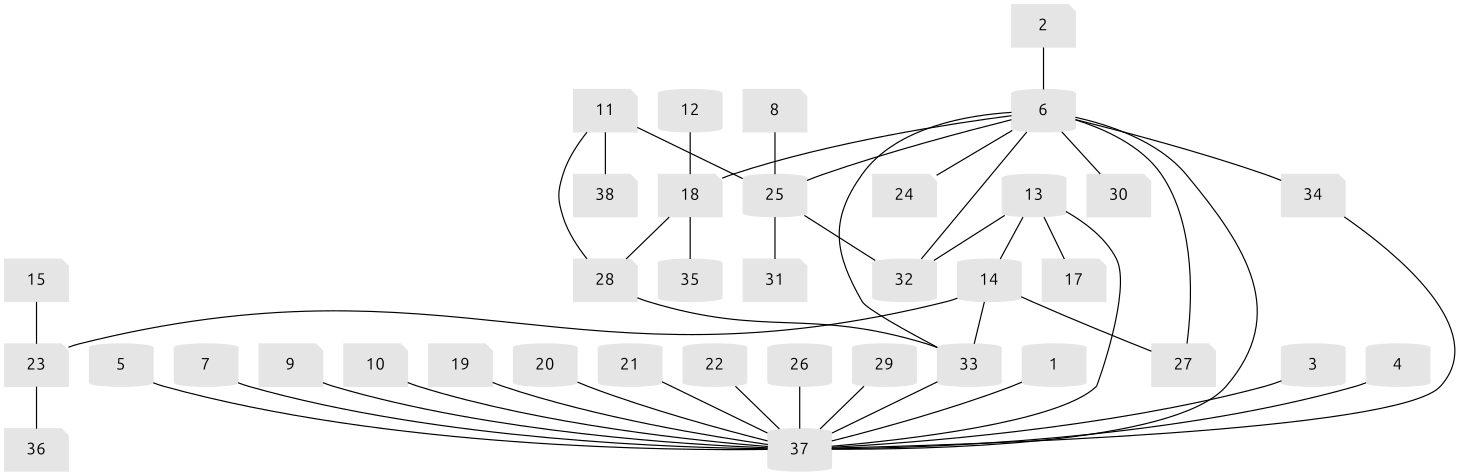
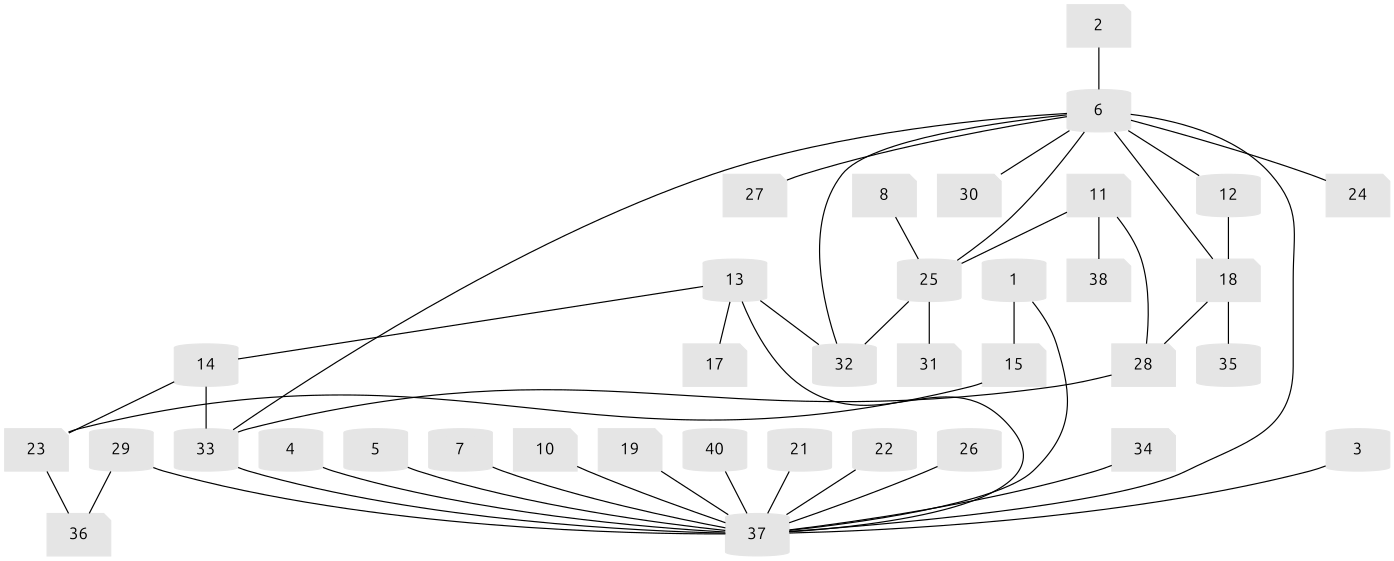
(1179, 147) -> (1164, 153)
none -> (1014, 323)
(1086, 325) -> none
(291, 365) -> none
(545, 365) -> (715, 450)
none -> (100, 492)
